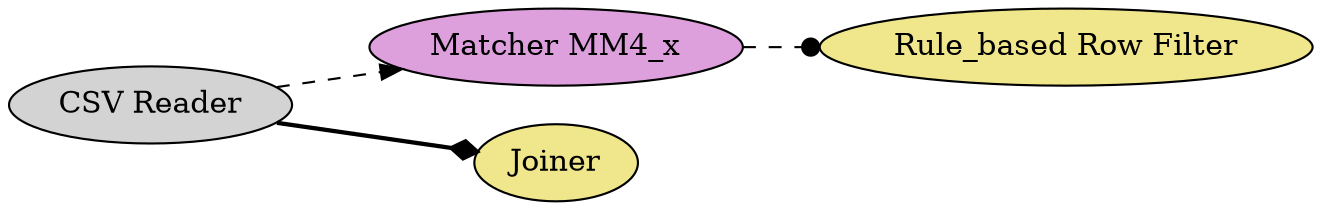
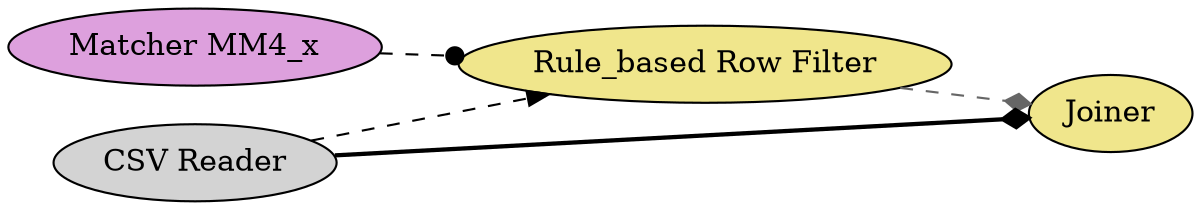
(329, 80) -> (419, 120)
none -> (953, 94)
